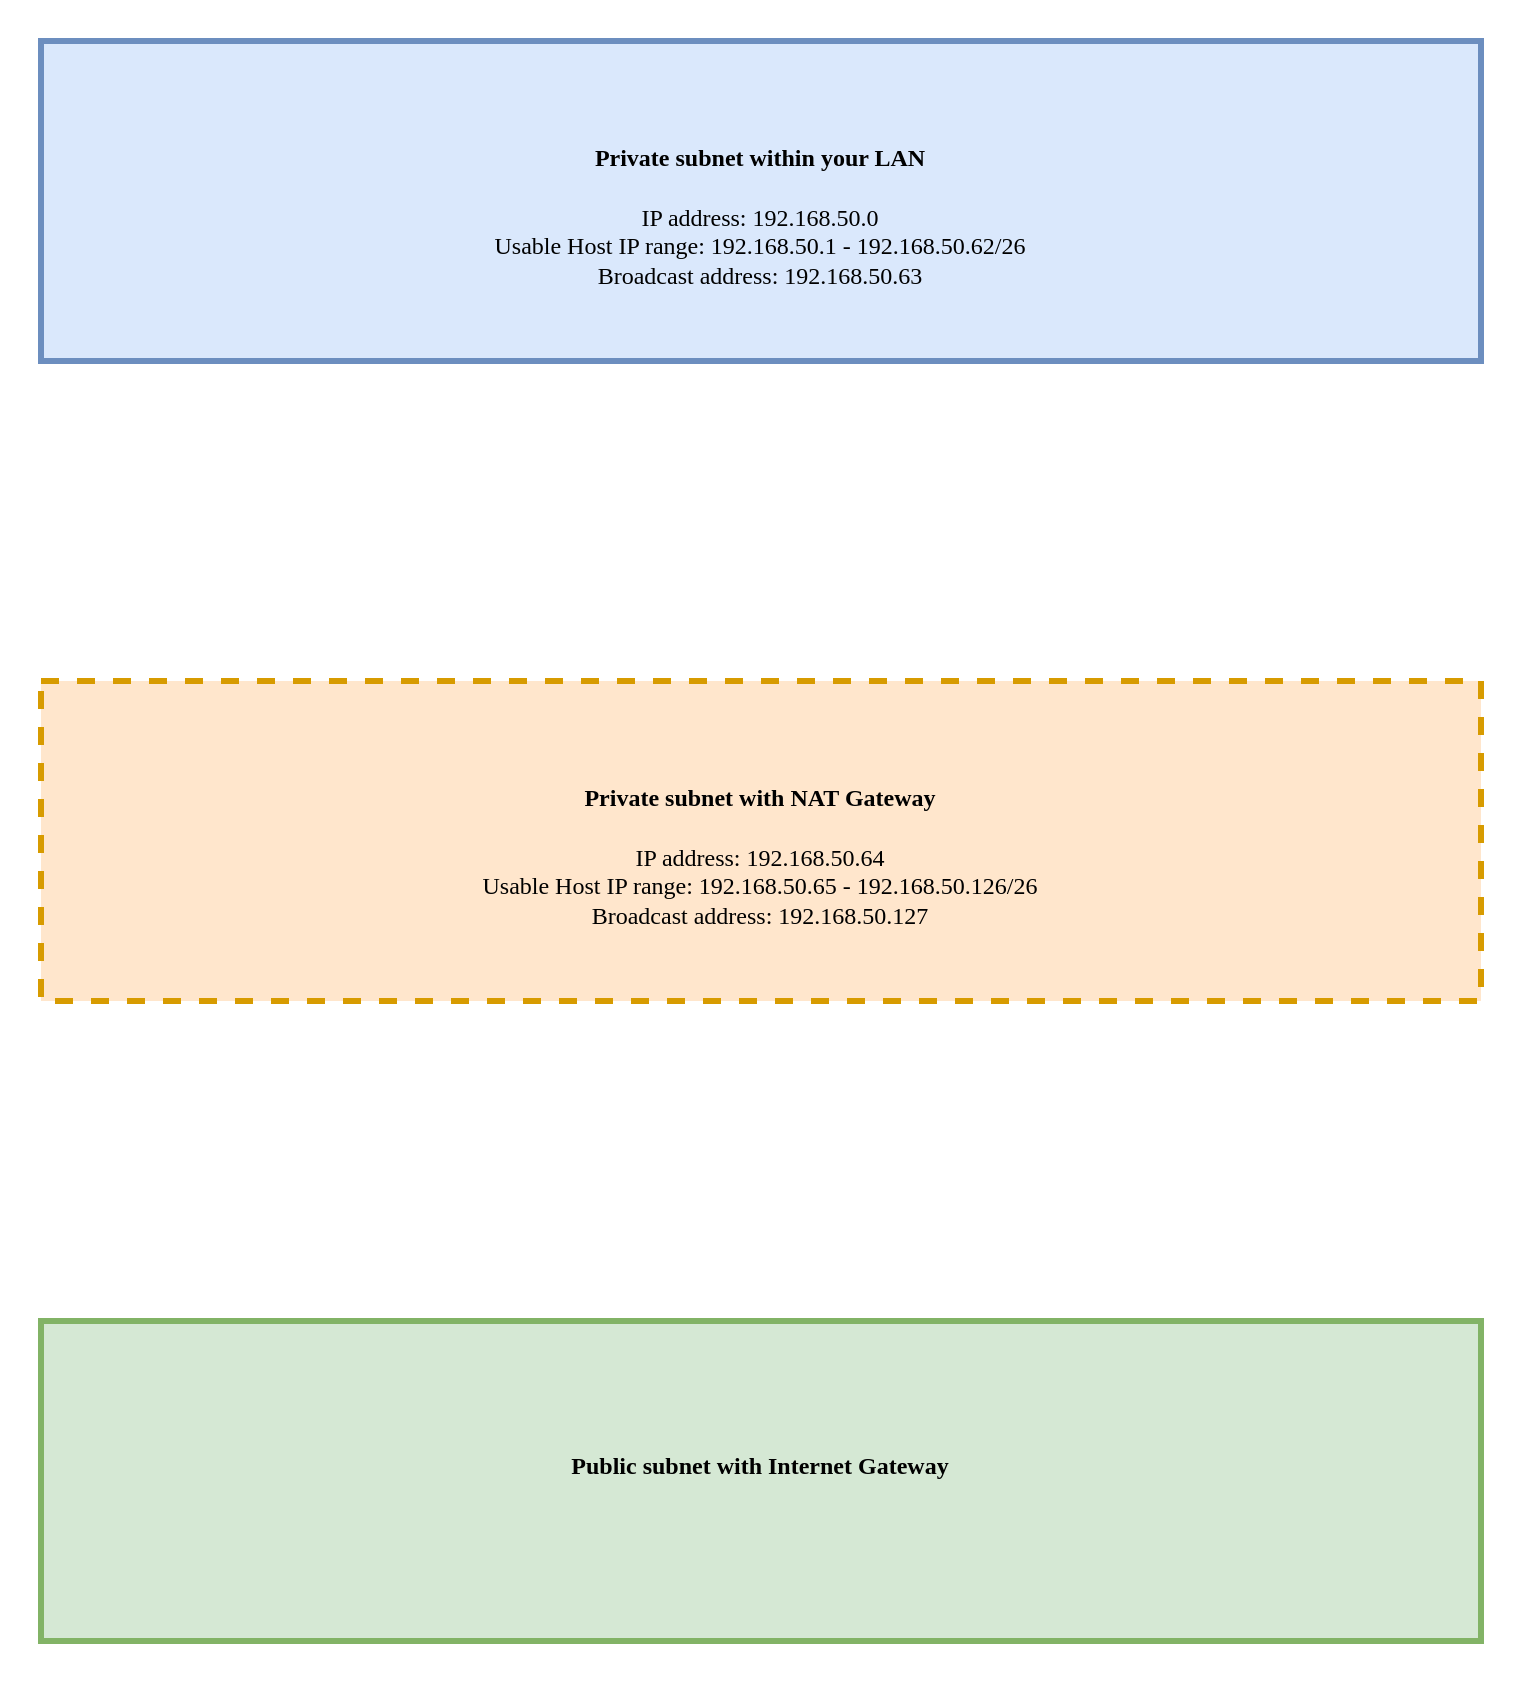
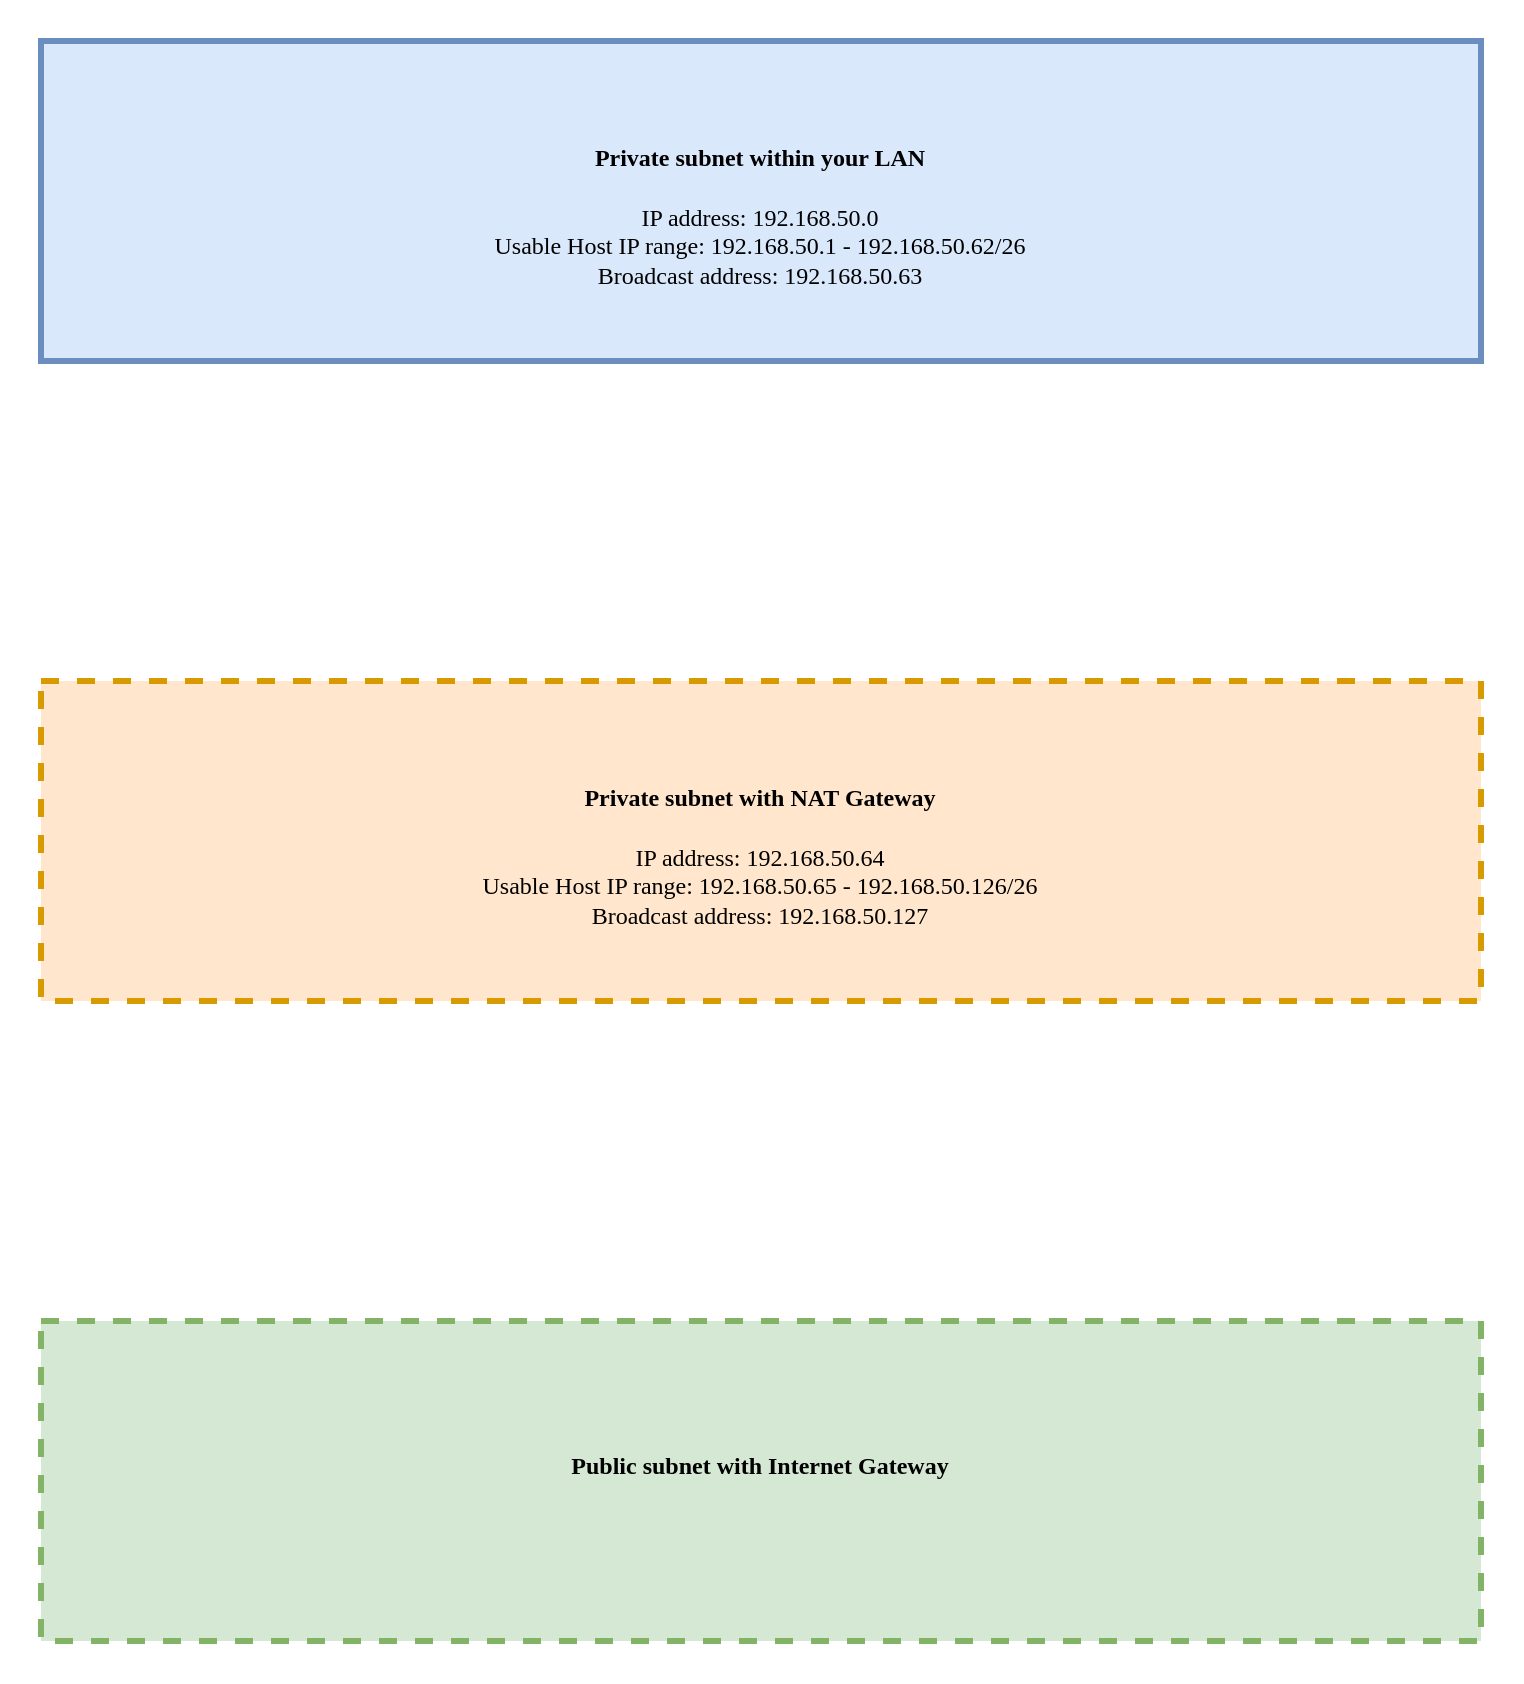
(761, 1481) -> (761, 1481)
